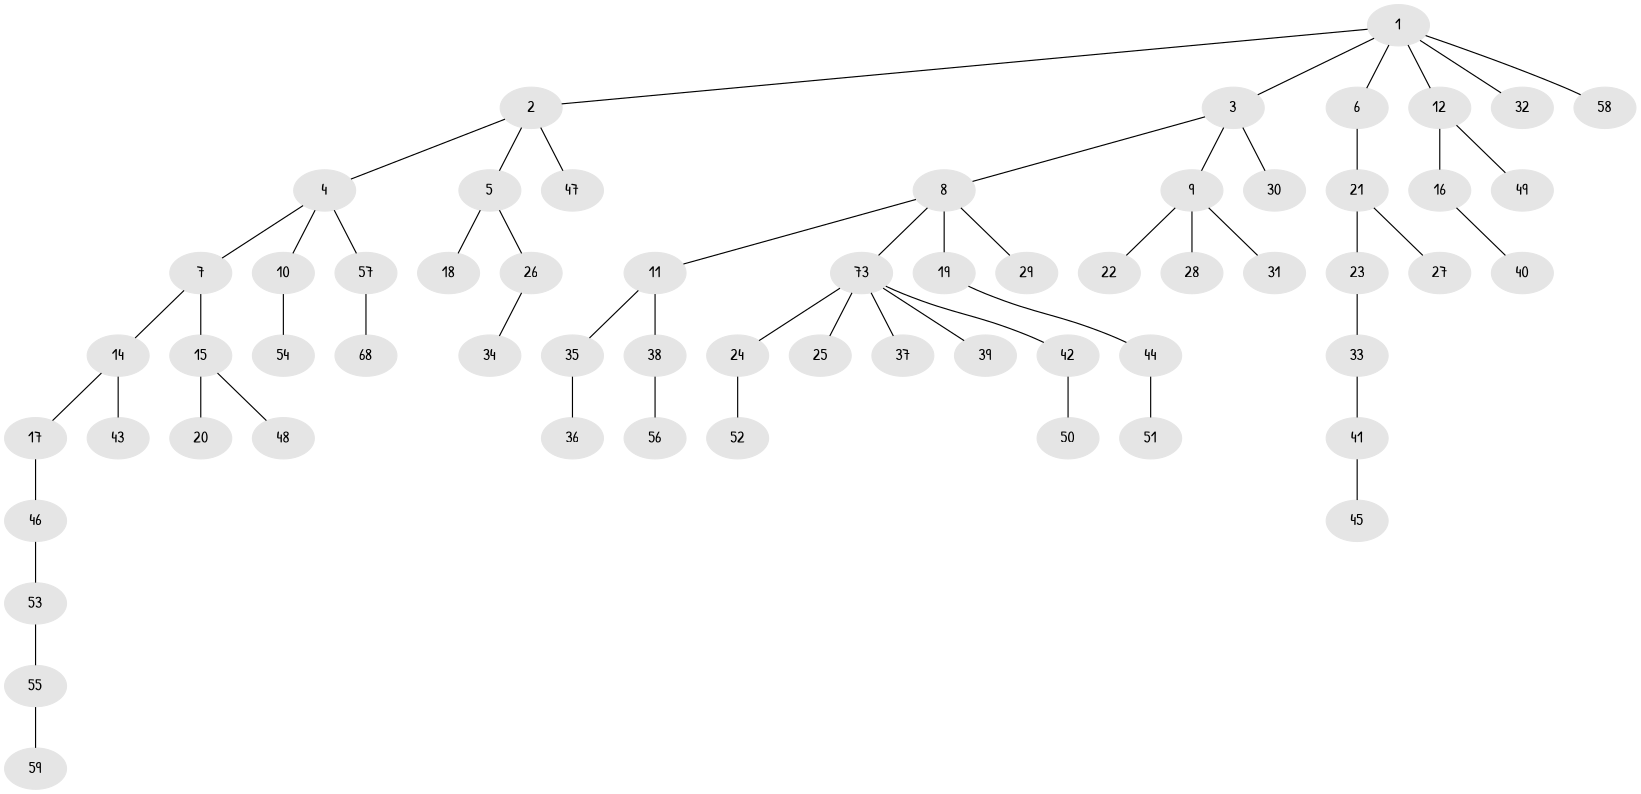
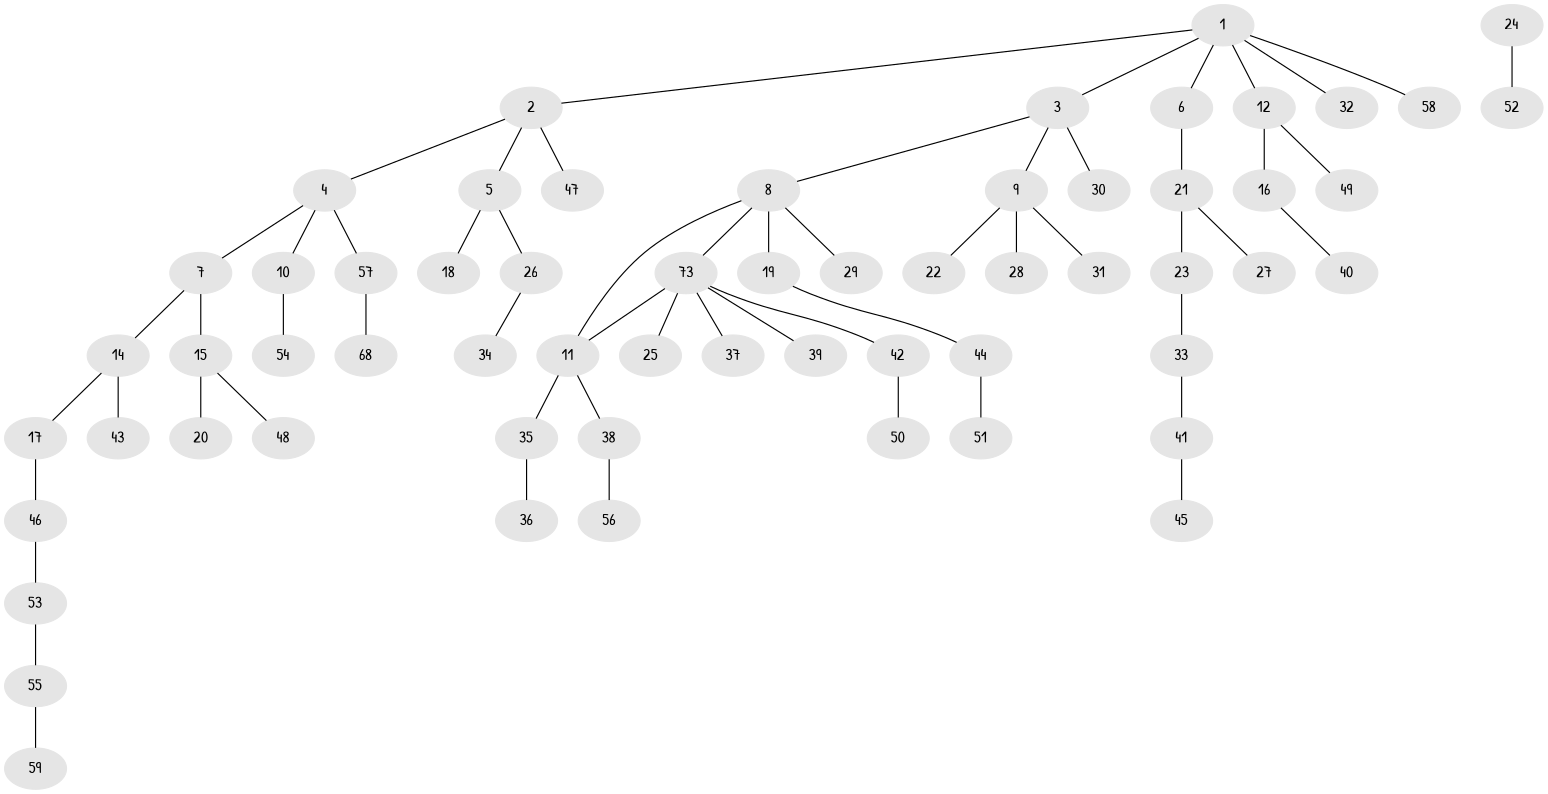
(799, 314) -> (627, 314)
